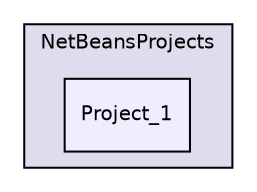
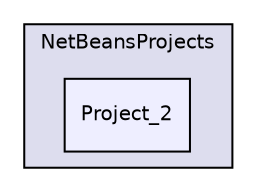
(127, 115) -> (127, 115)
